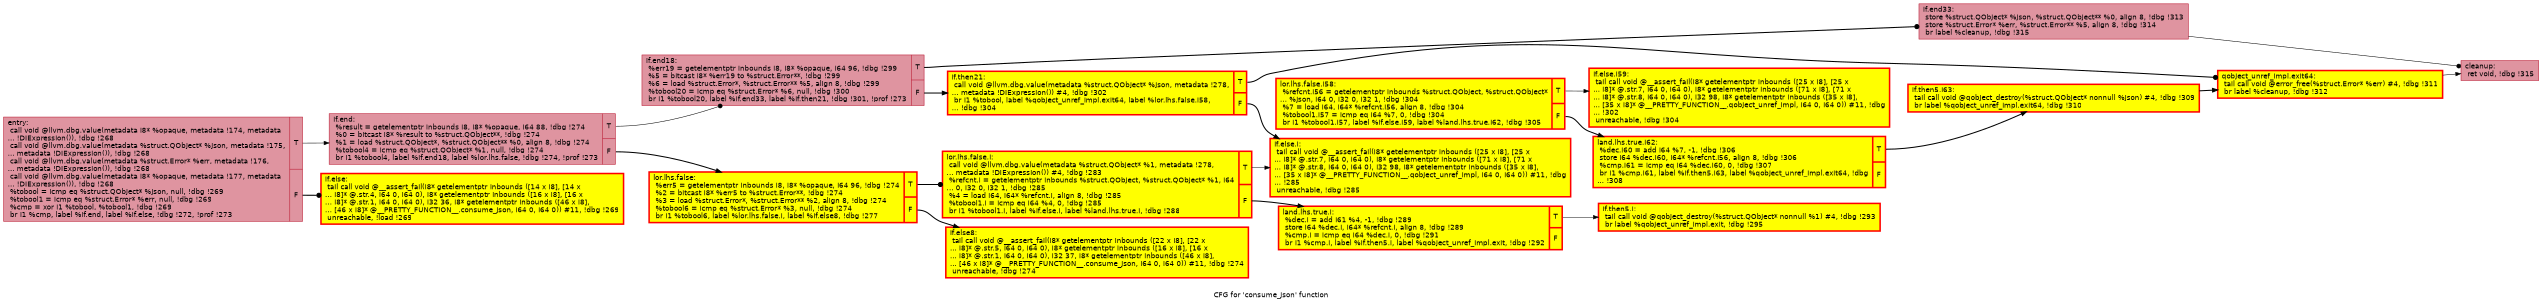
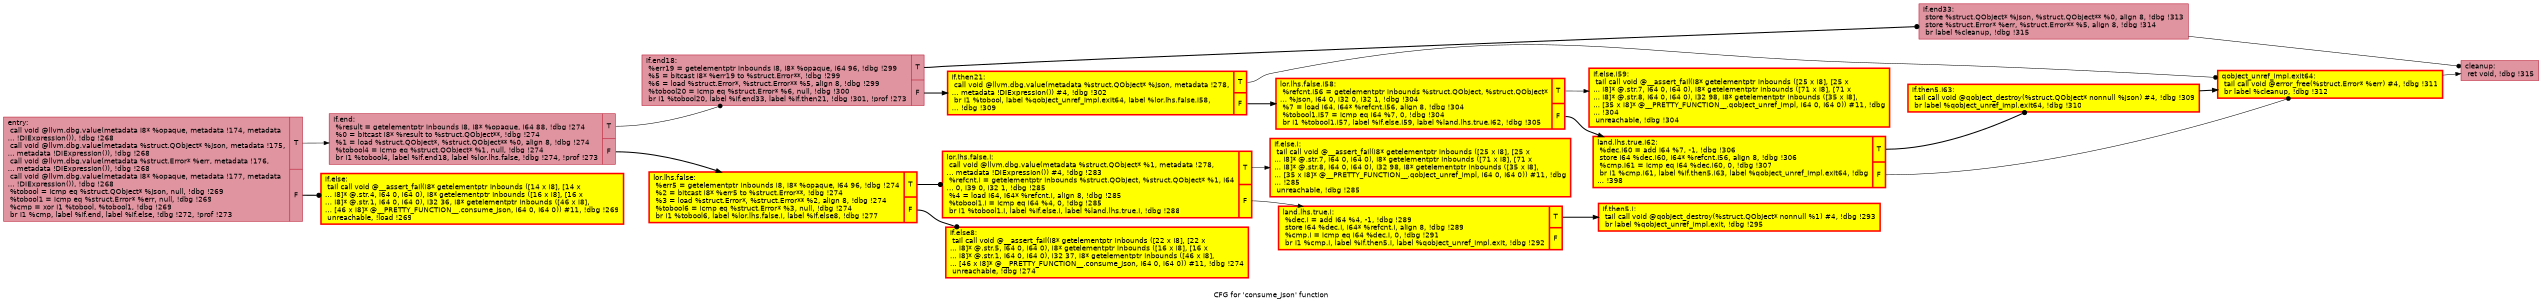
(1728, 55) -> (1728, 55)
(974, 108) -> (974, 108)
(1606, 113) -> (1606, 113)
(1261, 119) -> (1259, 104)
(1956, 138) -> (1956, 138)
none -> (2089, 151)
(1610, 181) -> (1610, 181)
(996, 188) -> (996, 188)
(1275, 203) -> (1275, 203)
(1578, 217) -> (1578, 217)
(935, 219) -> (935, 219)
(1347, 220) -> (1347, 220)
